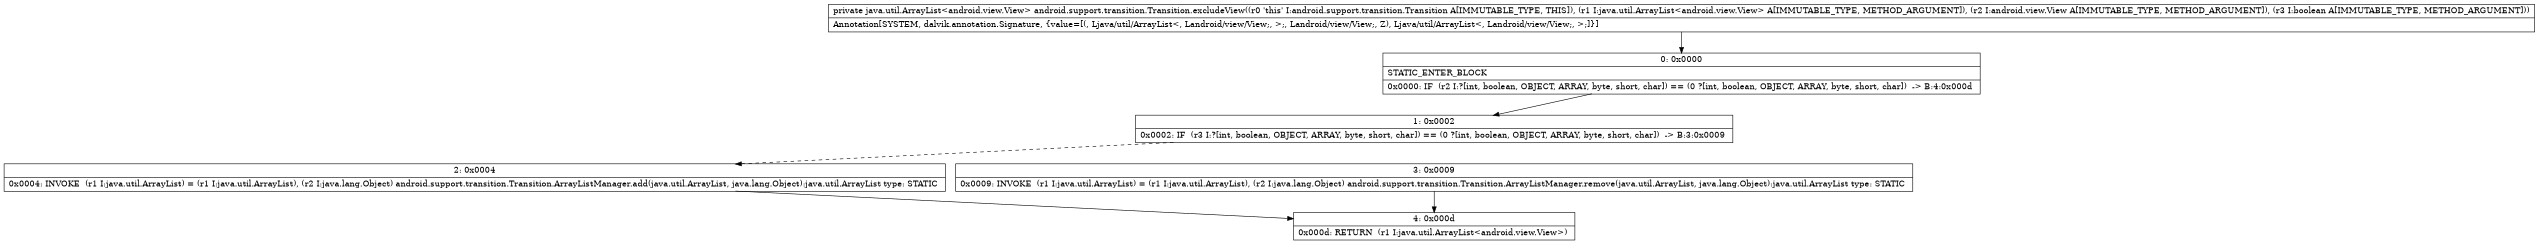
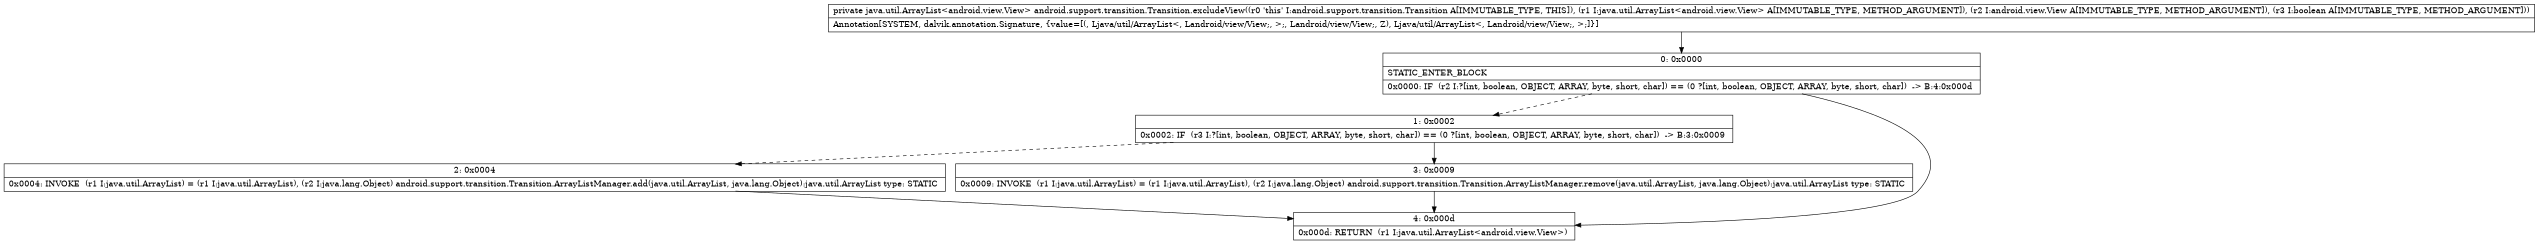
(1545, 104) -> (1545, 104)
none -> (1434, 150)
none -> (1843, 211)
